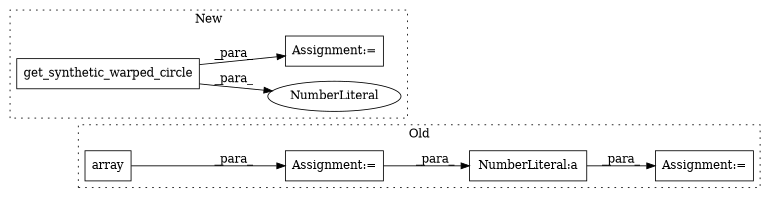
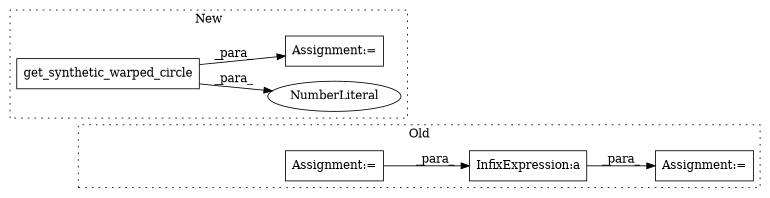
(108, 166) -> none
(528, 166) -> (528, 166)
